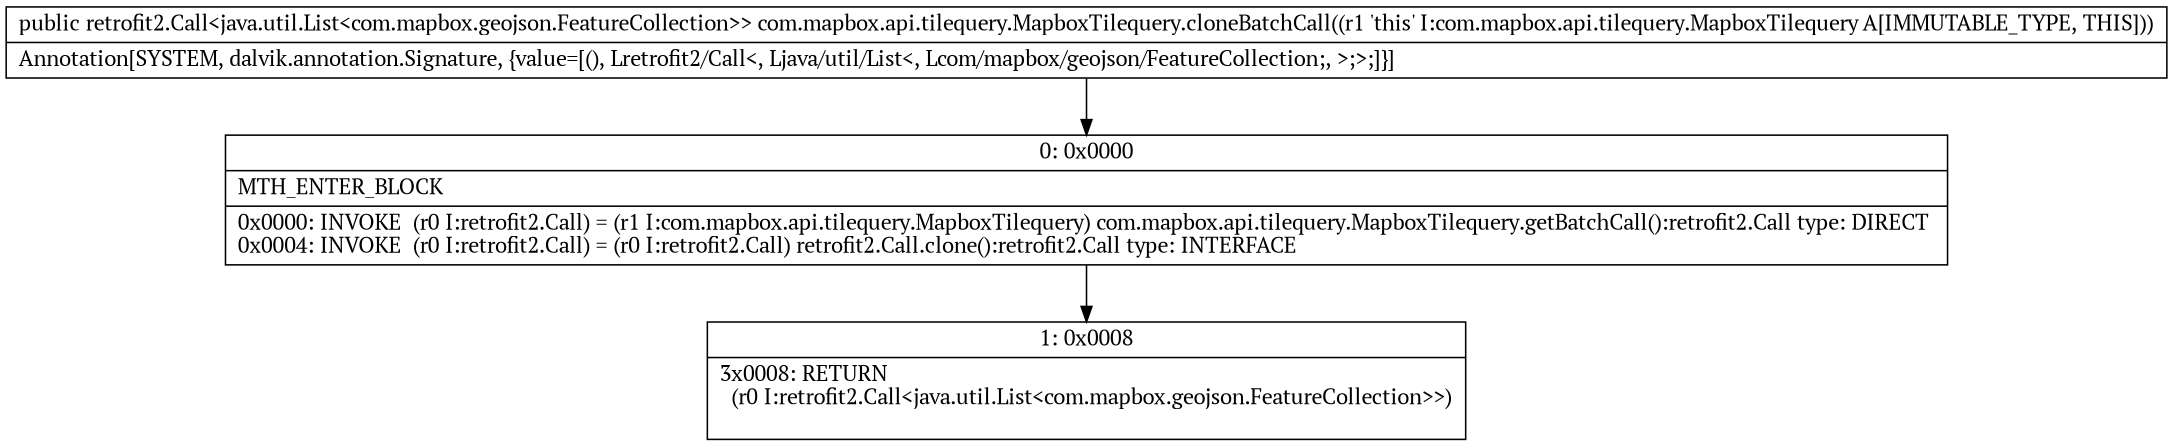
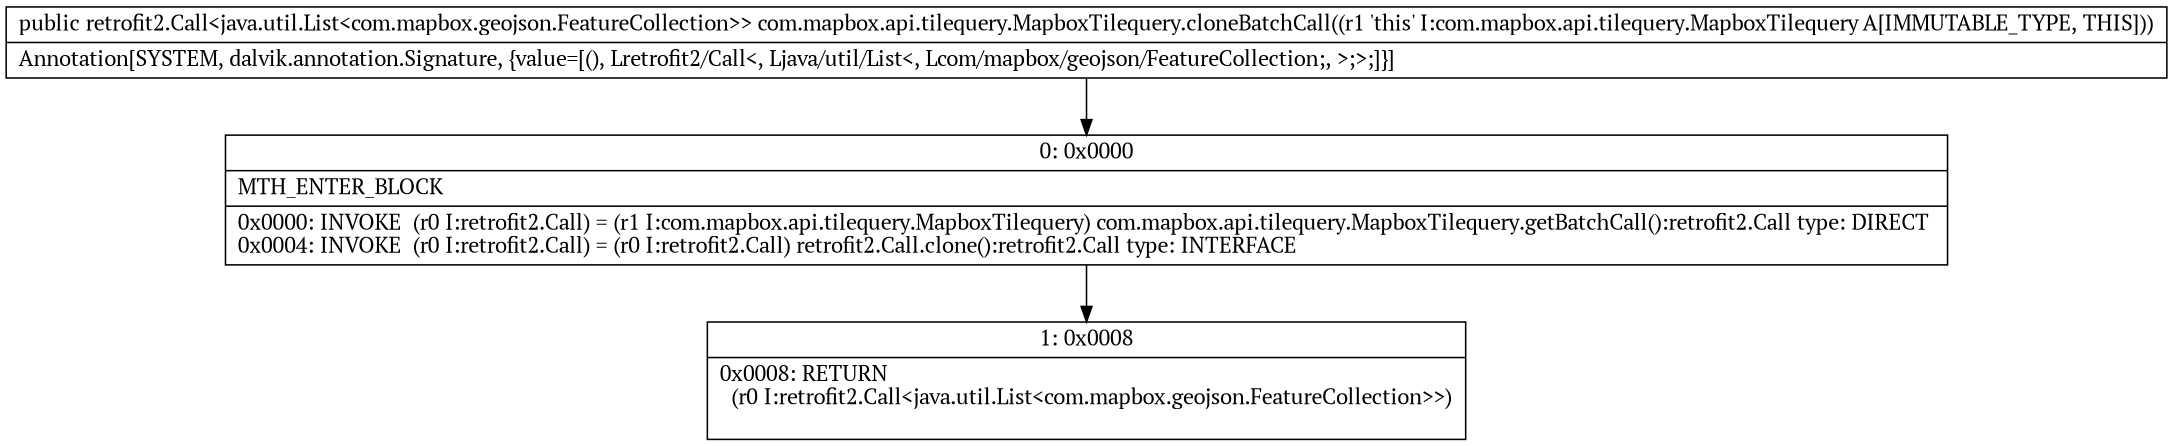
(810, 375) -> (810, 375)
